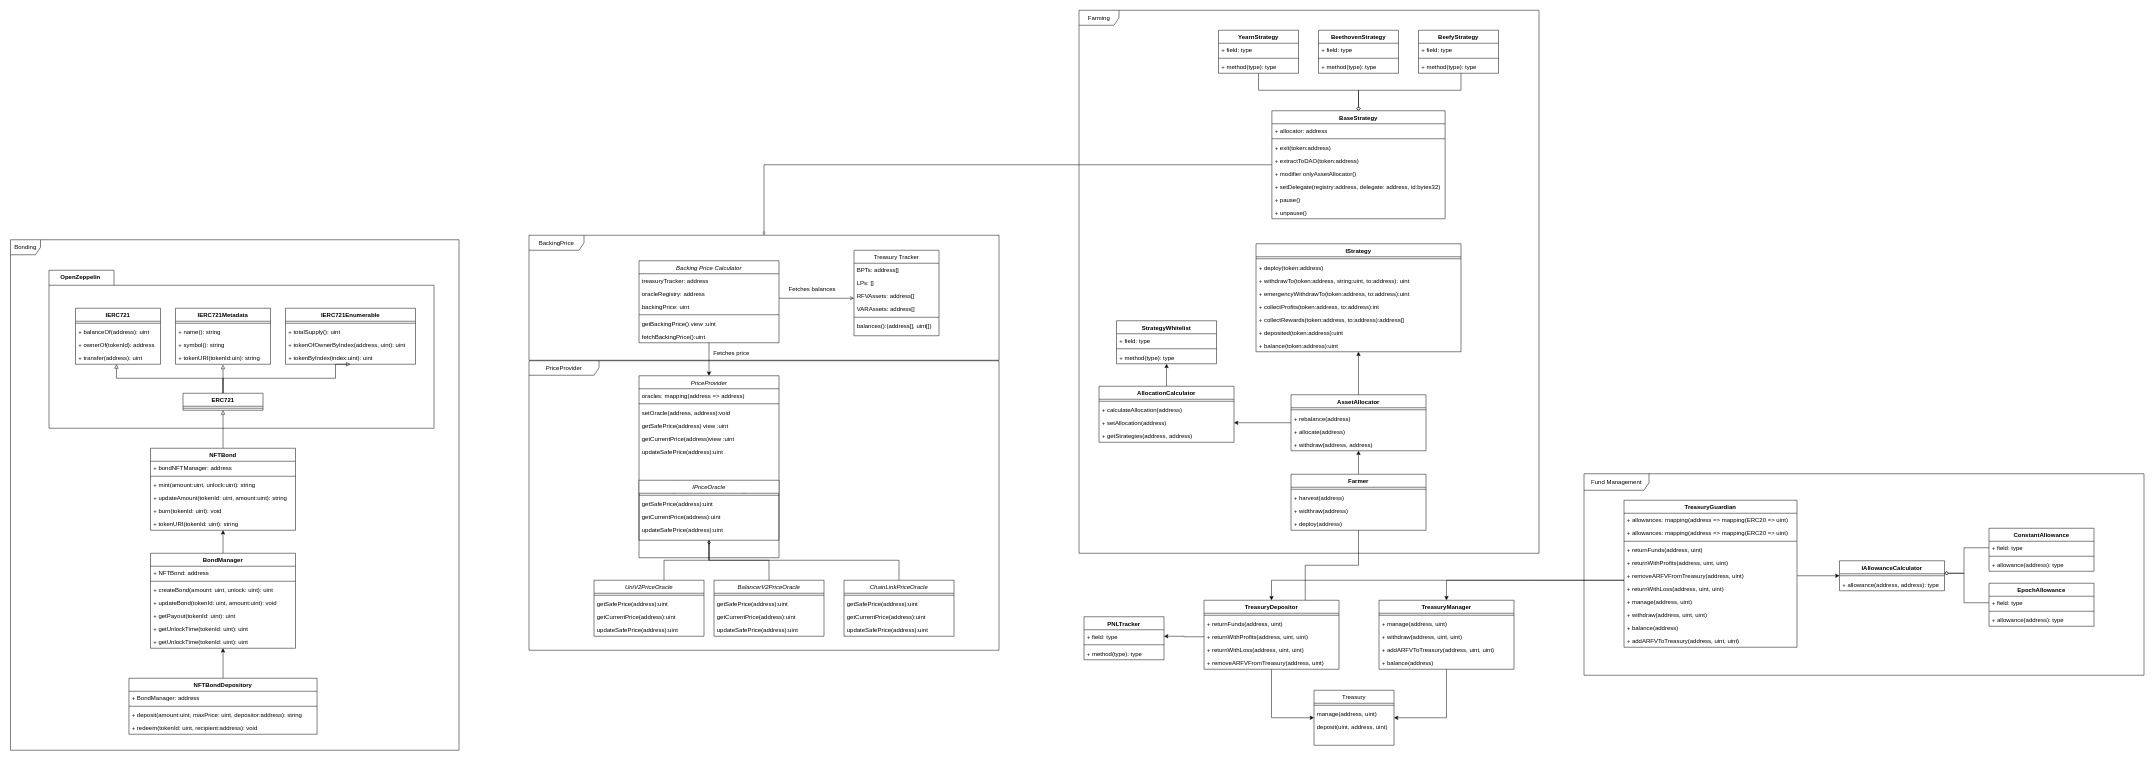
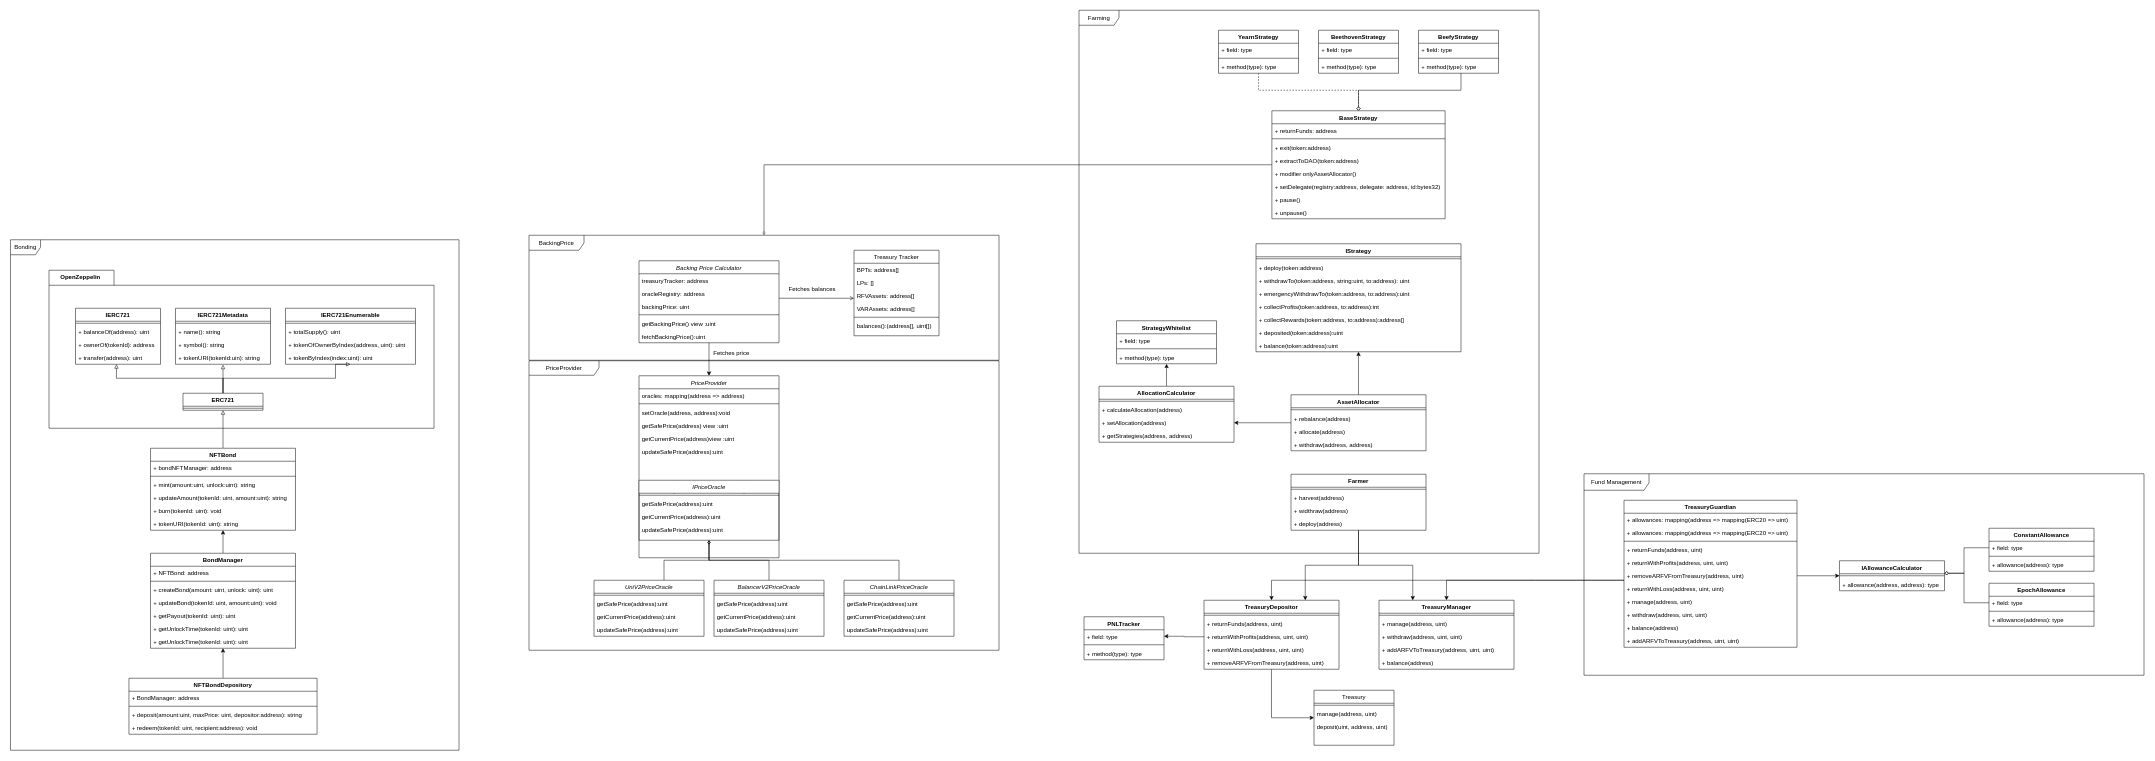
(1299, 90) -> (1299, 90)
(1304, 131) -> (1309, 131)
(1358, 455) -> none
none -> (1413, 595)
(1305, 597) -> (1305, 595)
(1398, 718) -> none
